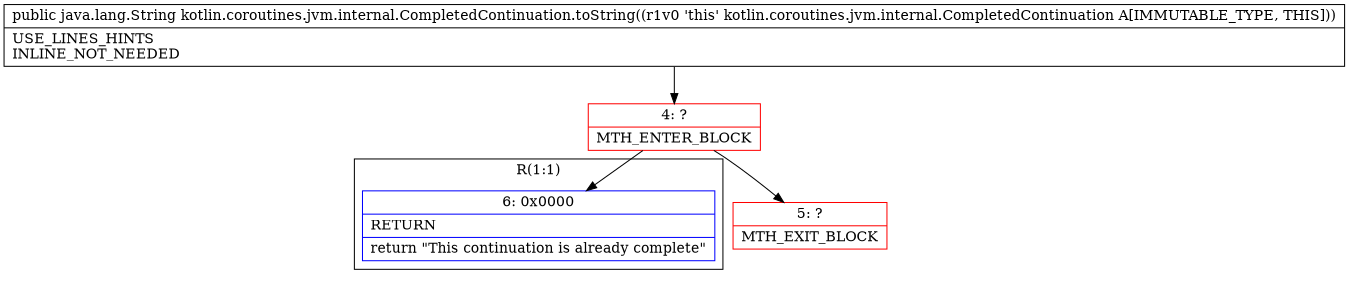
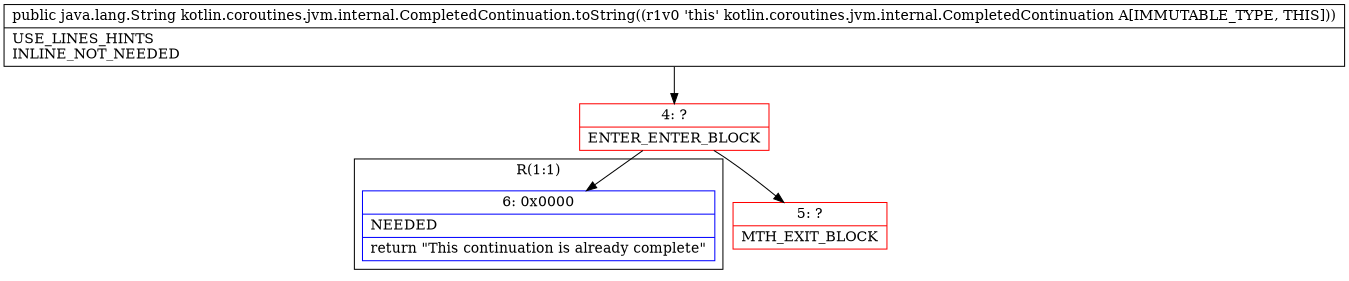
(674, 138) -> (674, 138)
(403, 225) -> (404, 225)
